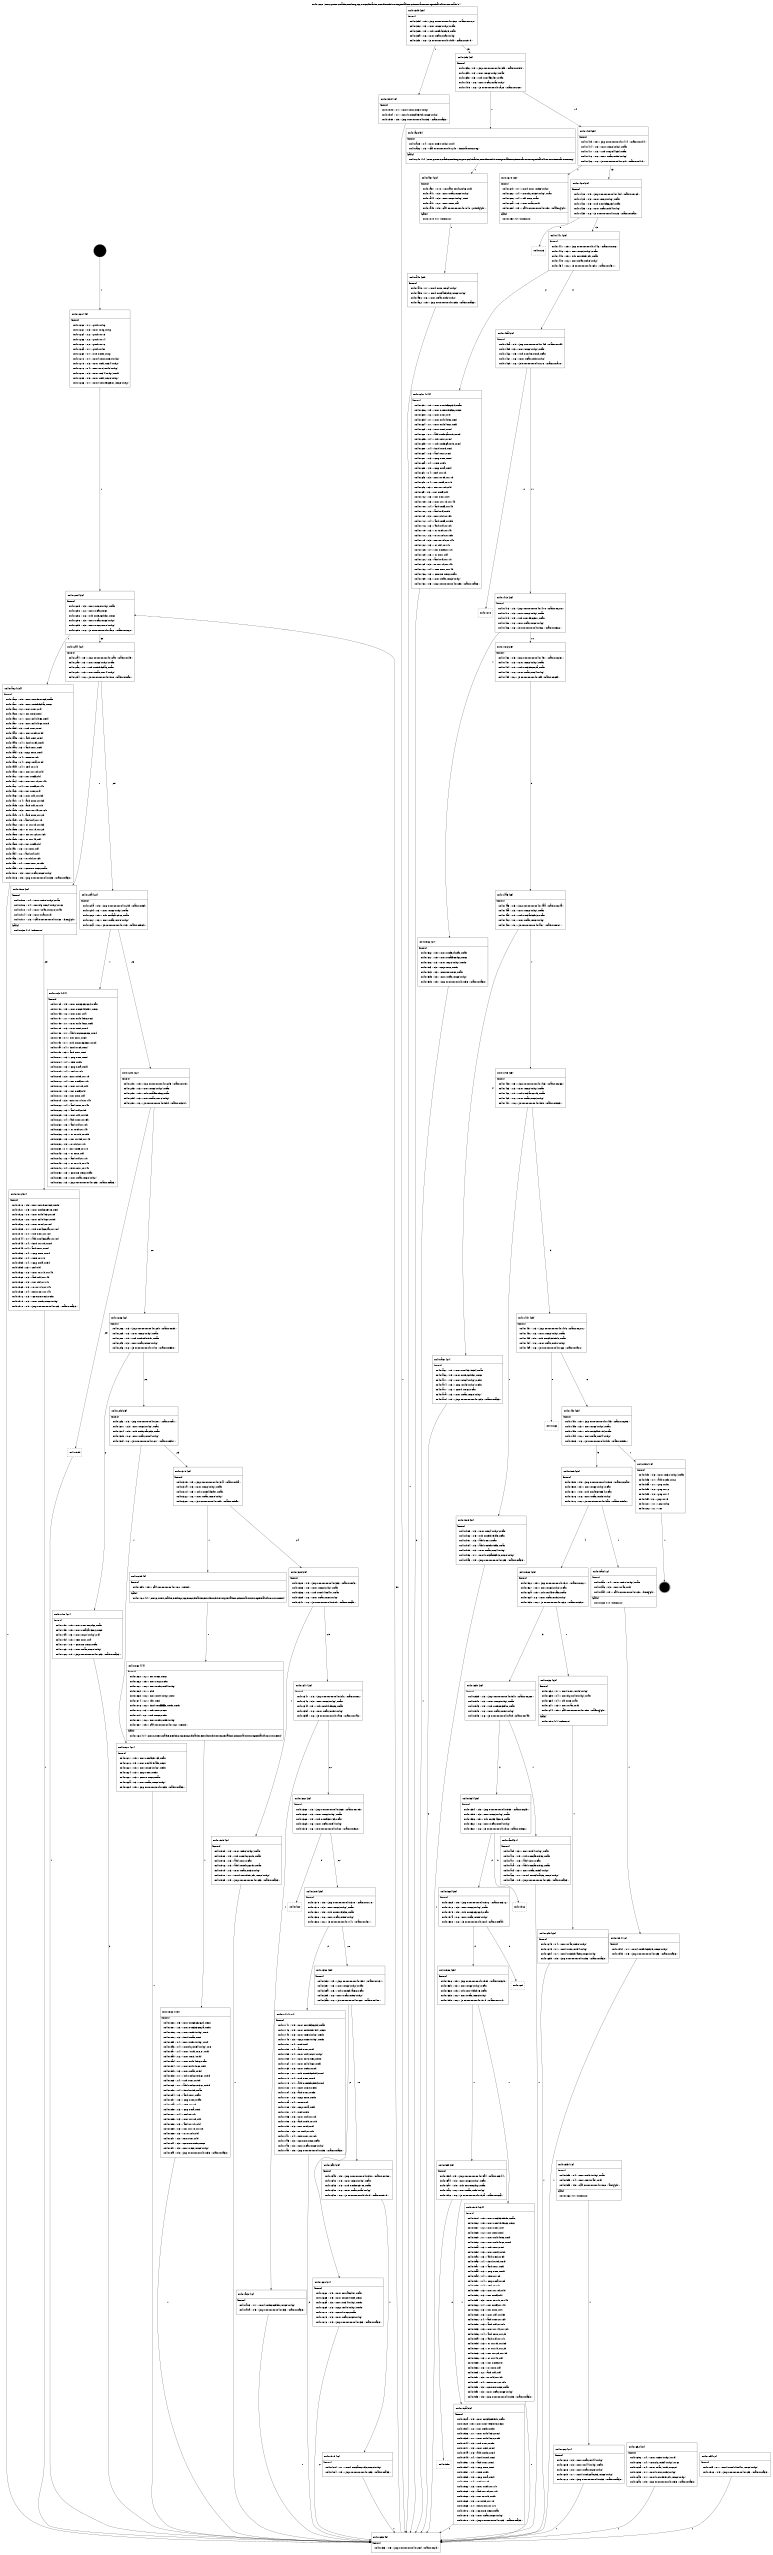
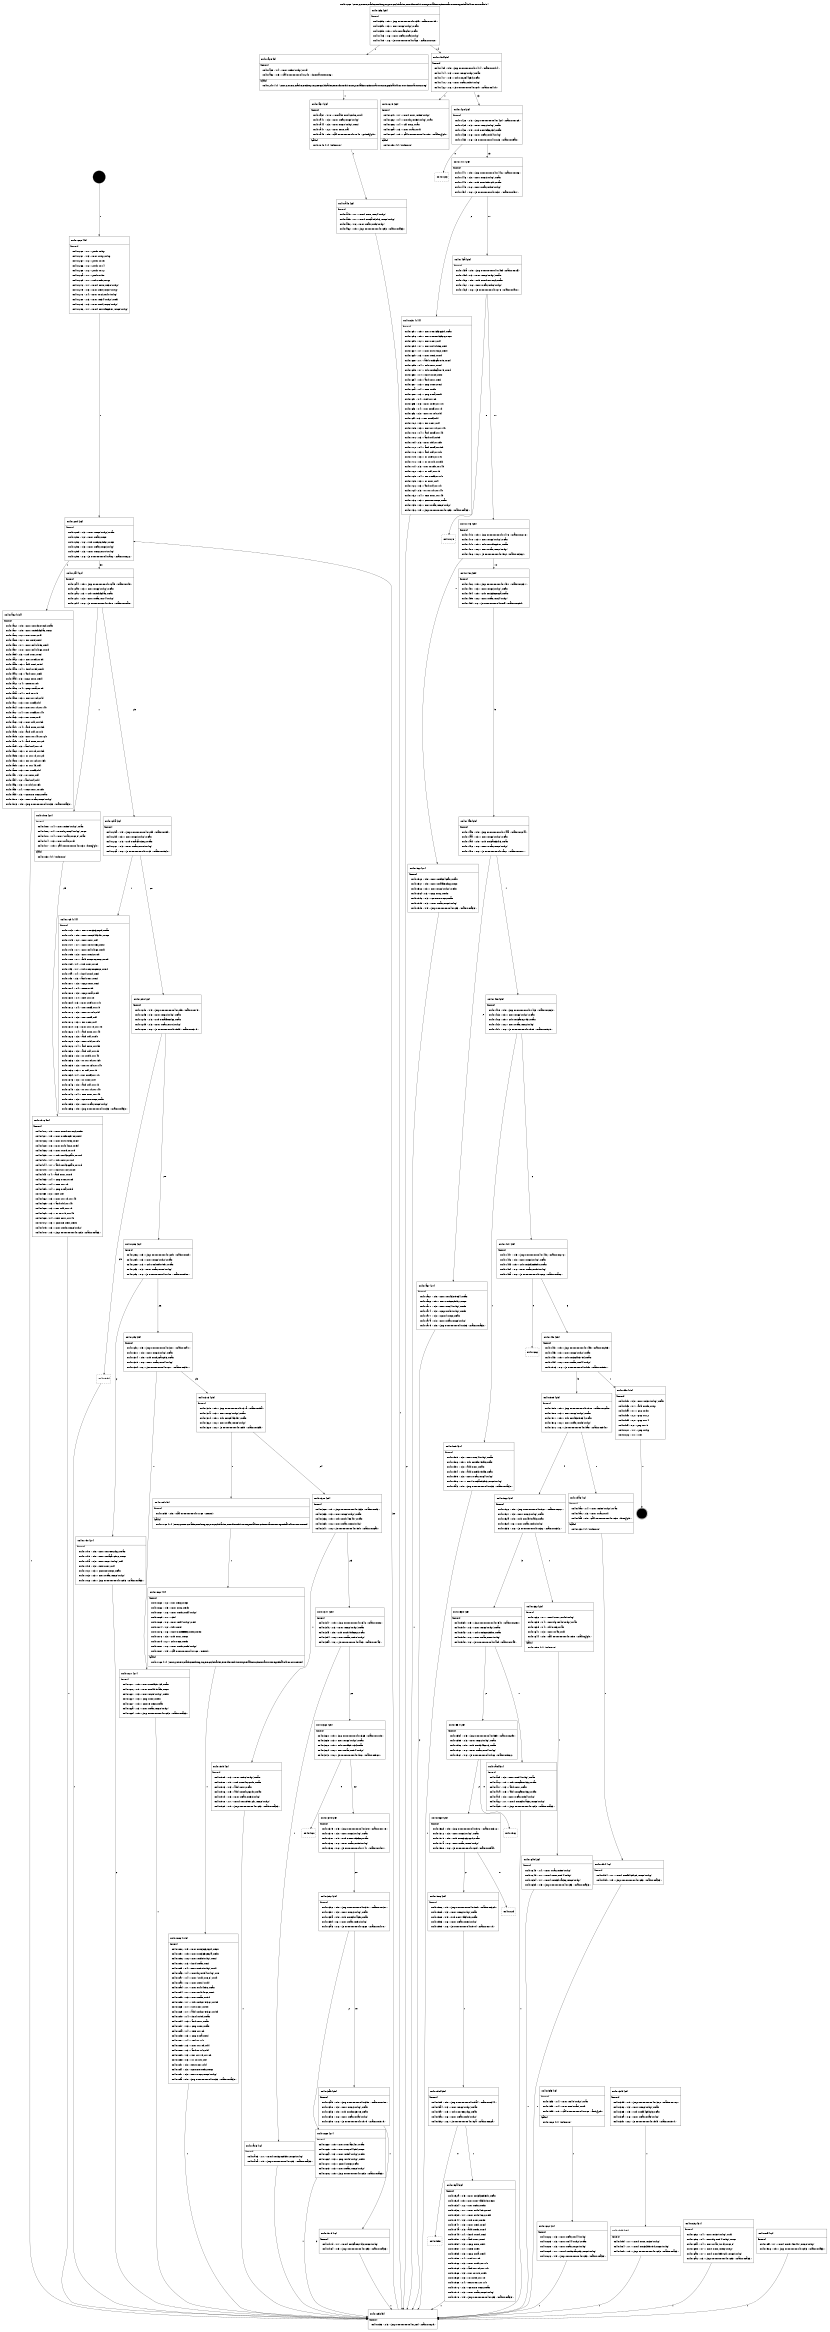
(466, 49) -> none
(310, 2082) -> none
(499, 2302) -> none
